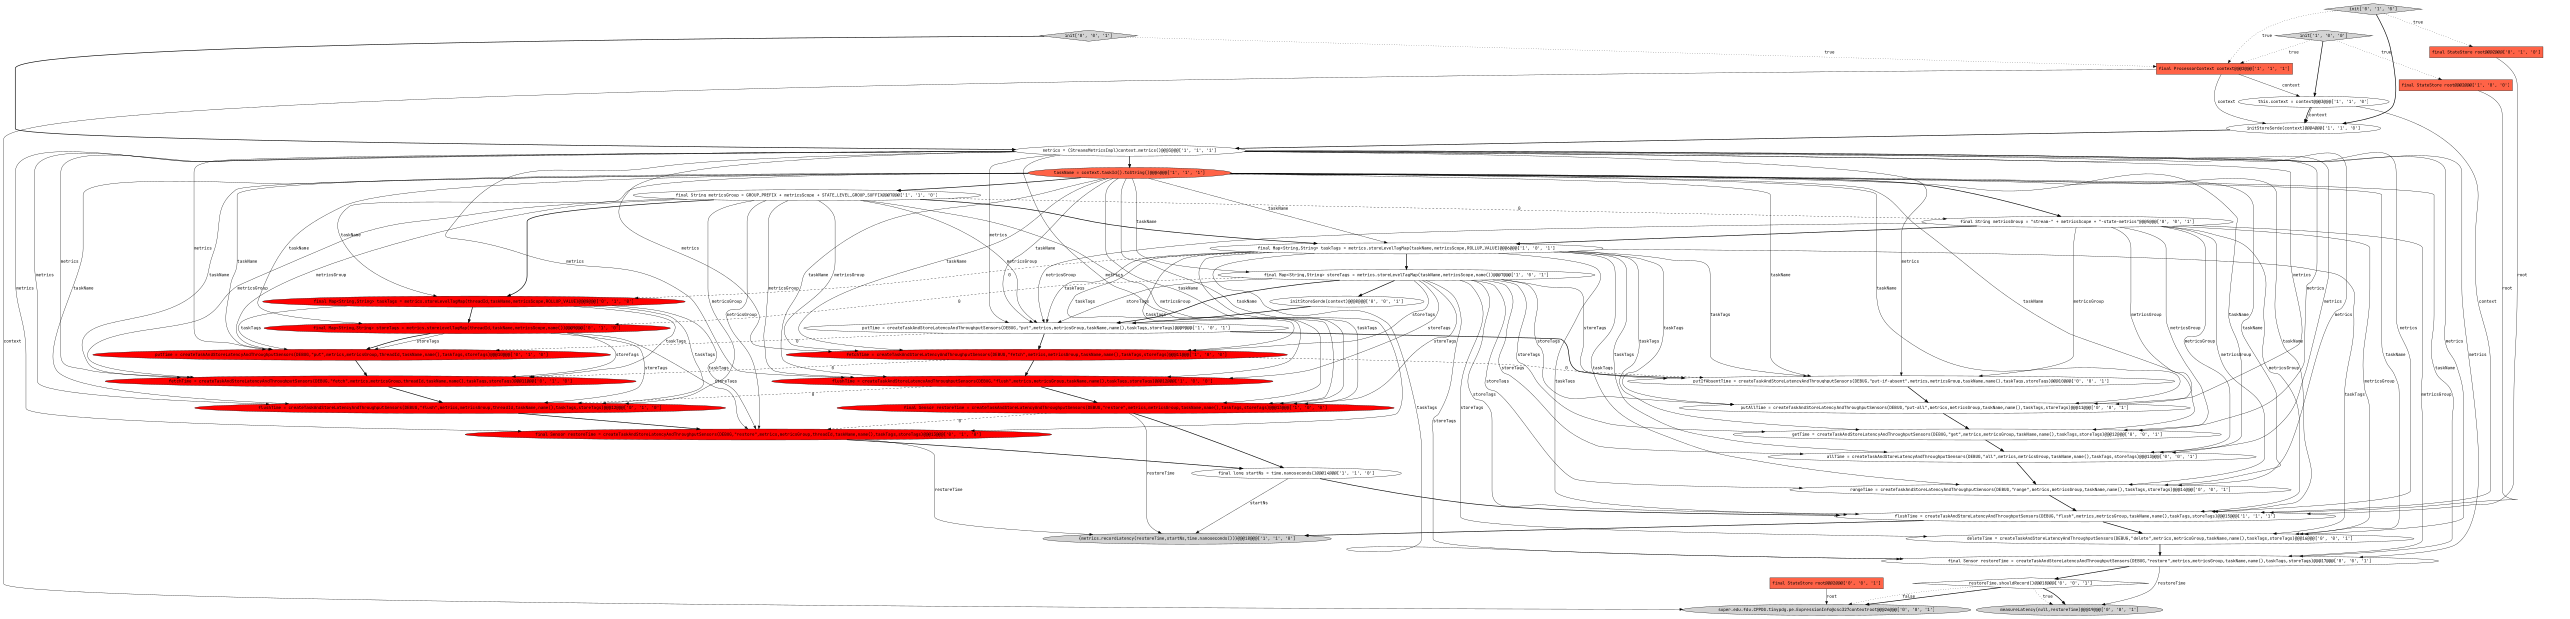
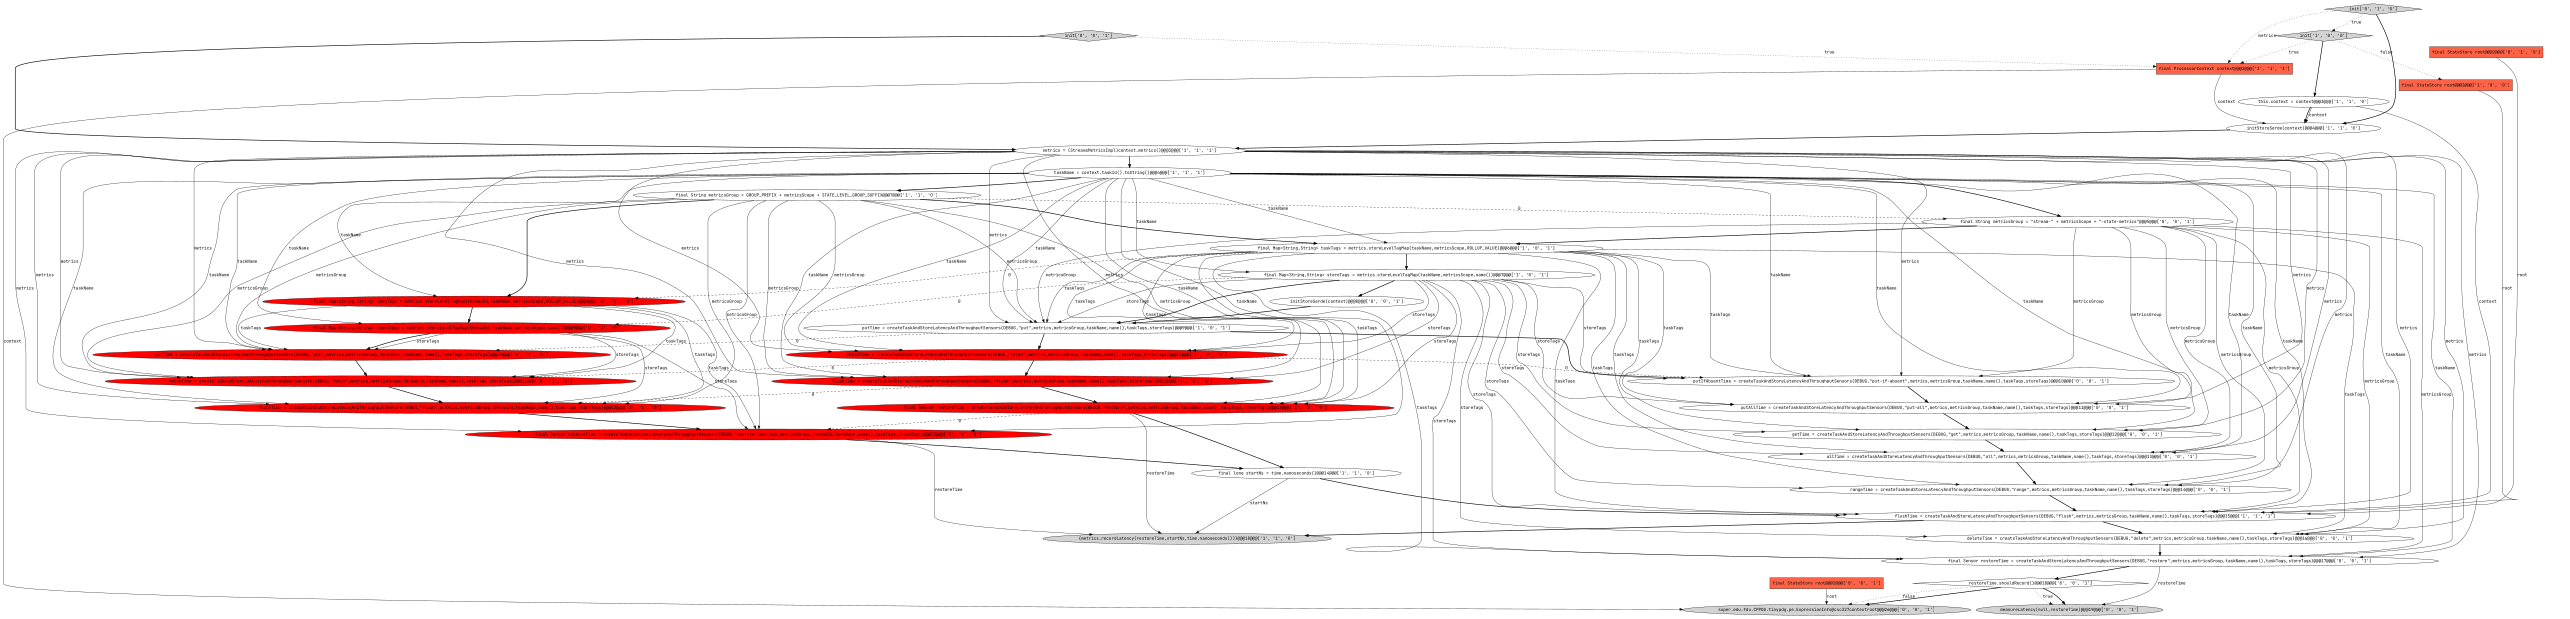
(2427, 30) -> (2350, 22)
(2267, 36) -> (2267, 36)
(2386, 52) -> (2386, 52)
(2268, 85) -> none
(1130, 173) -> (1130, 173)
